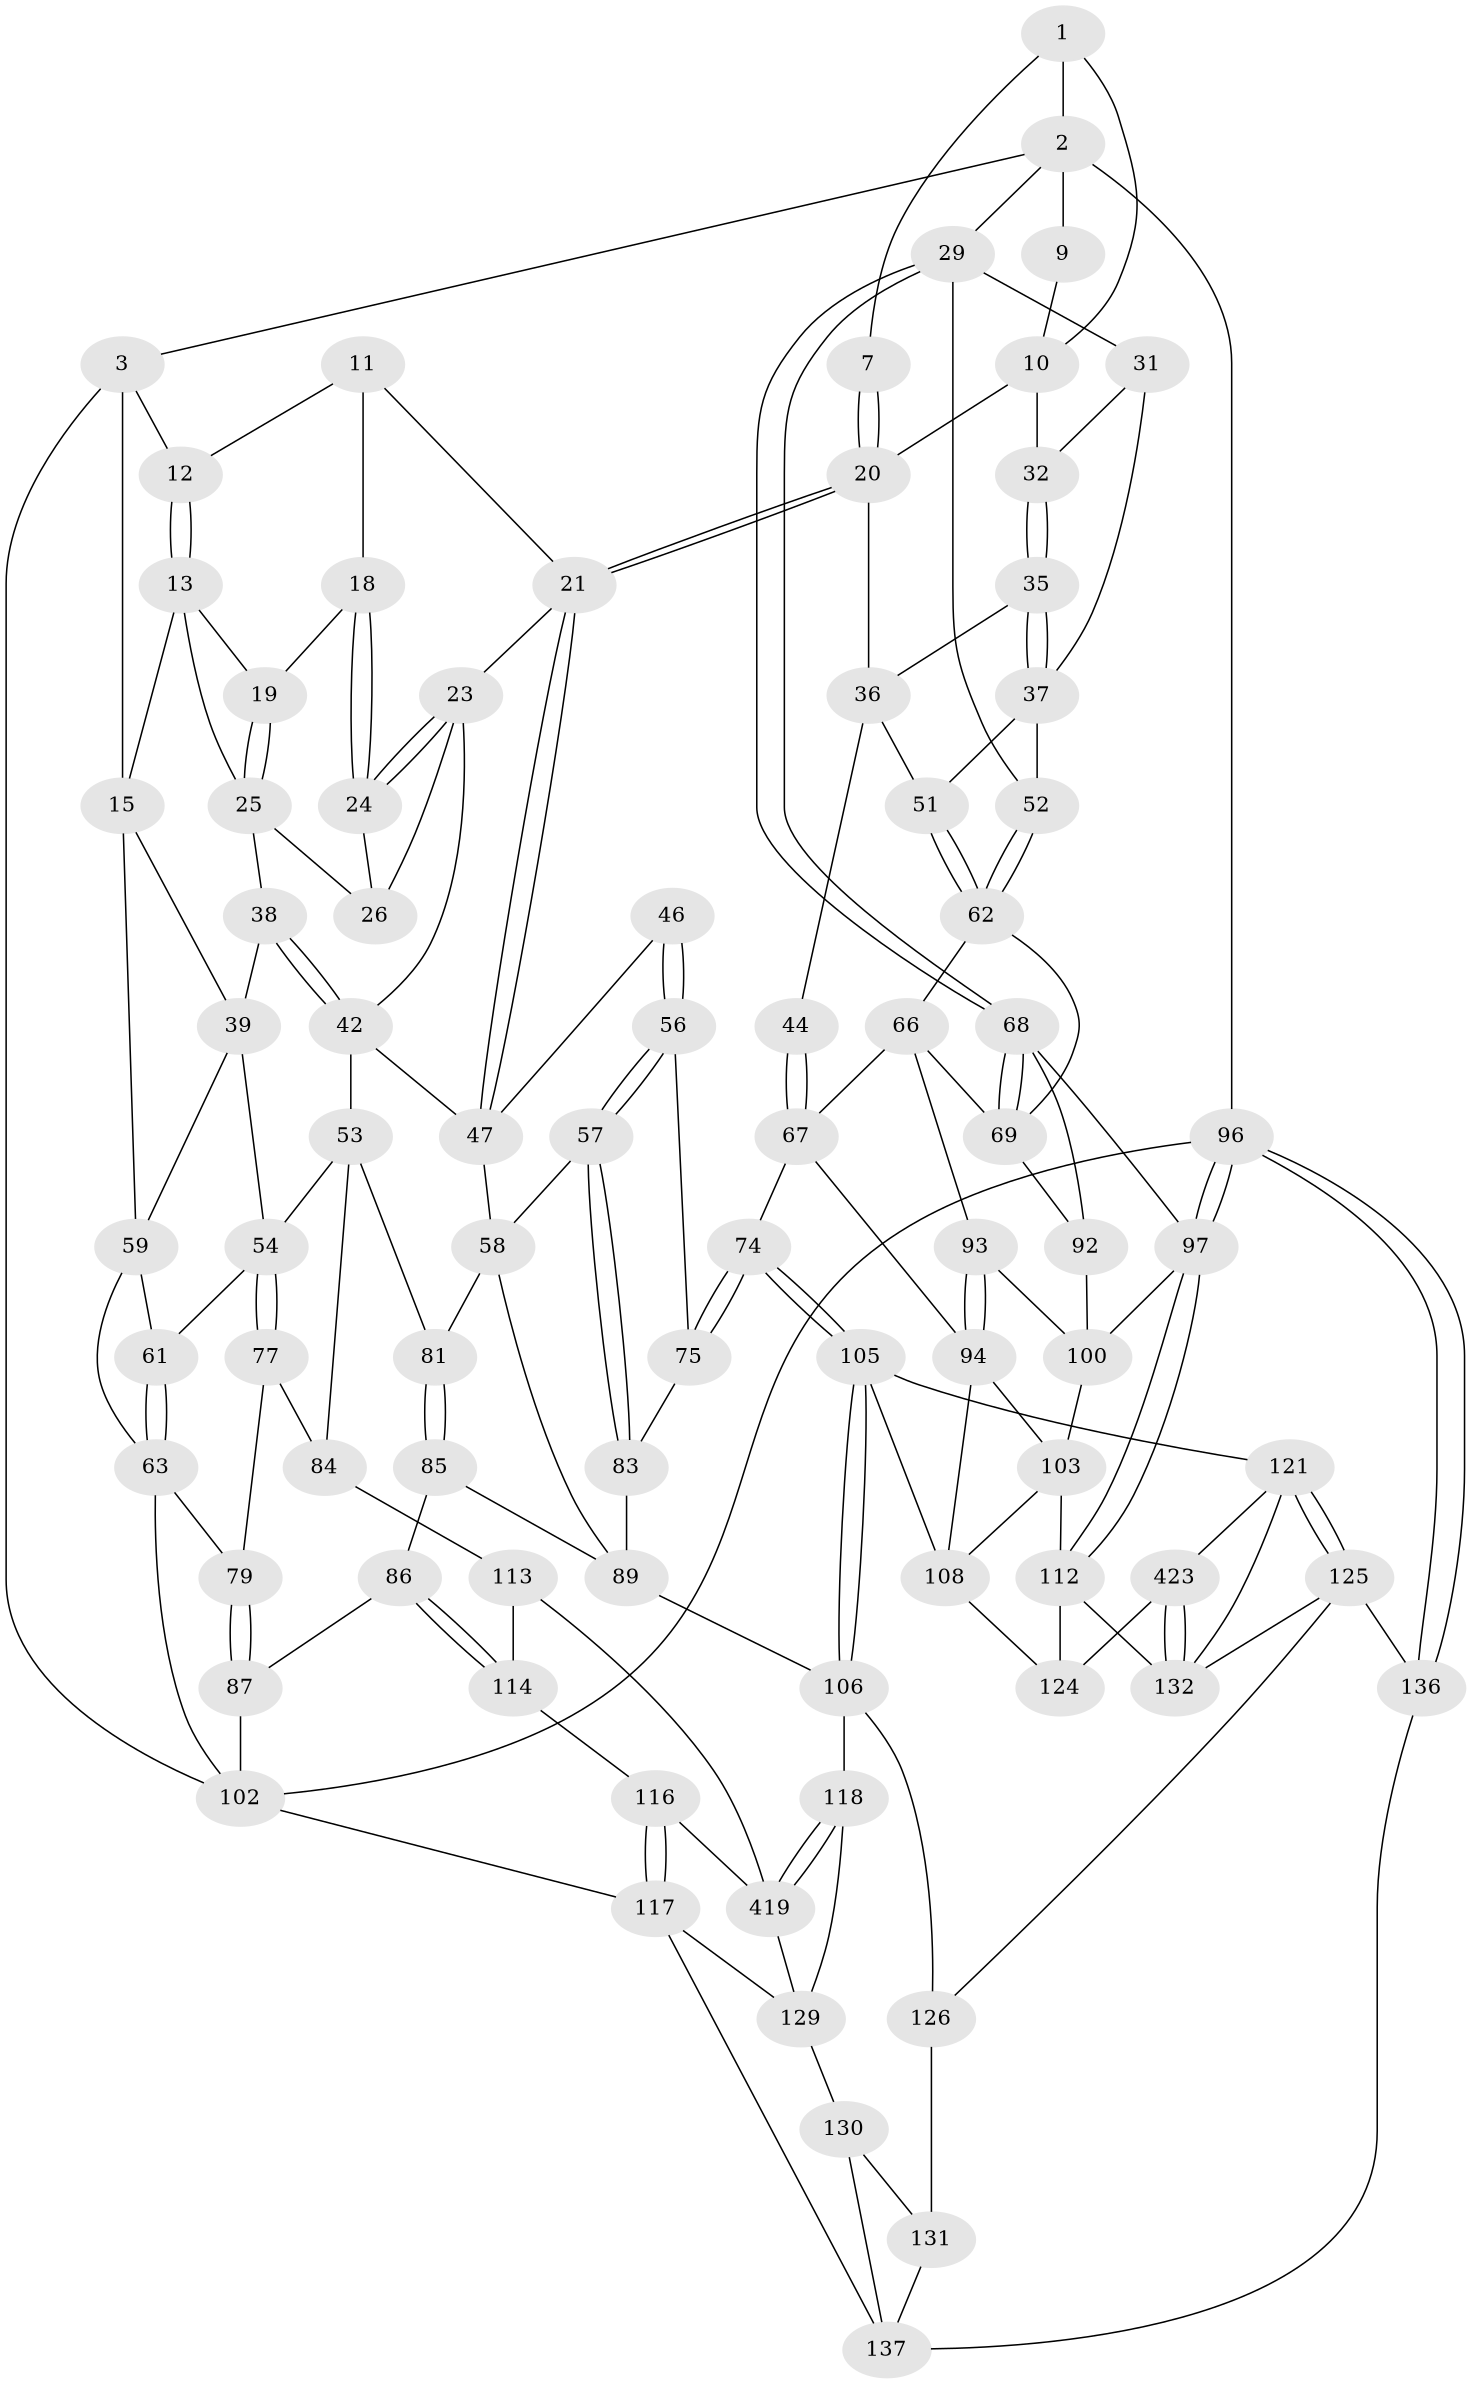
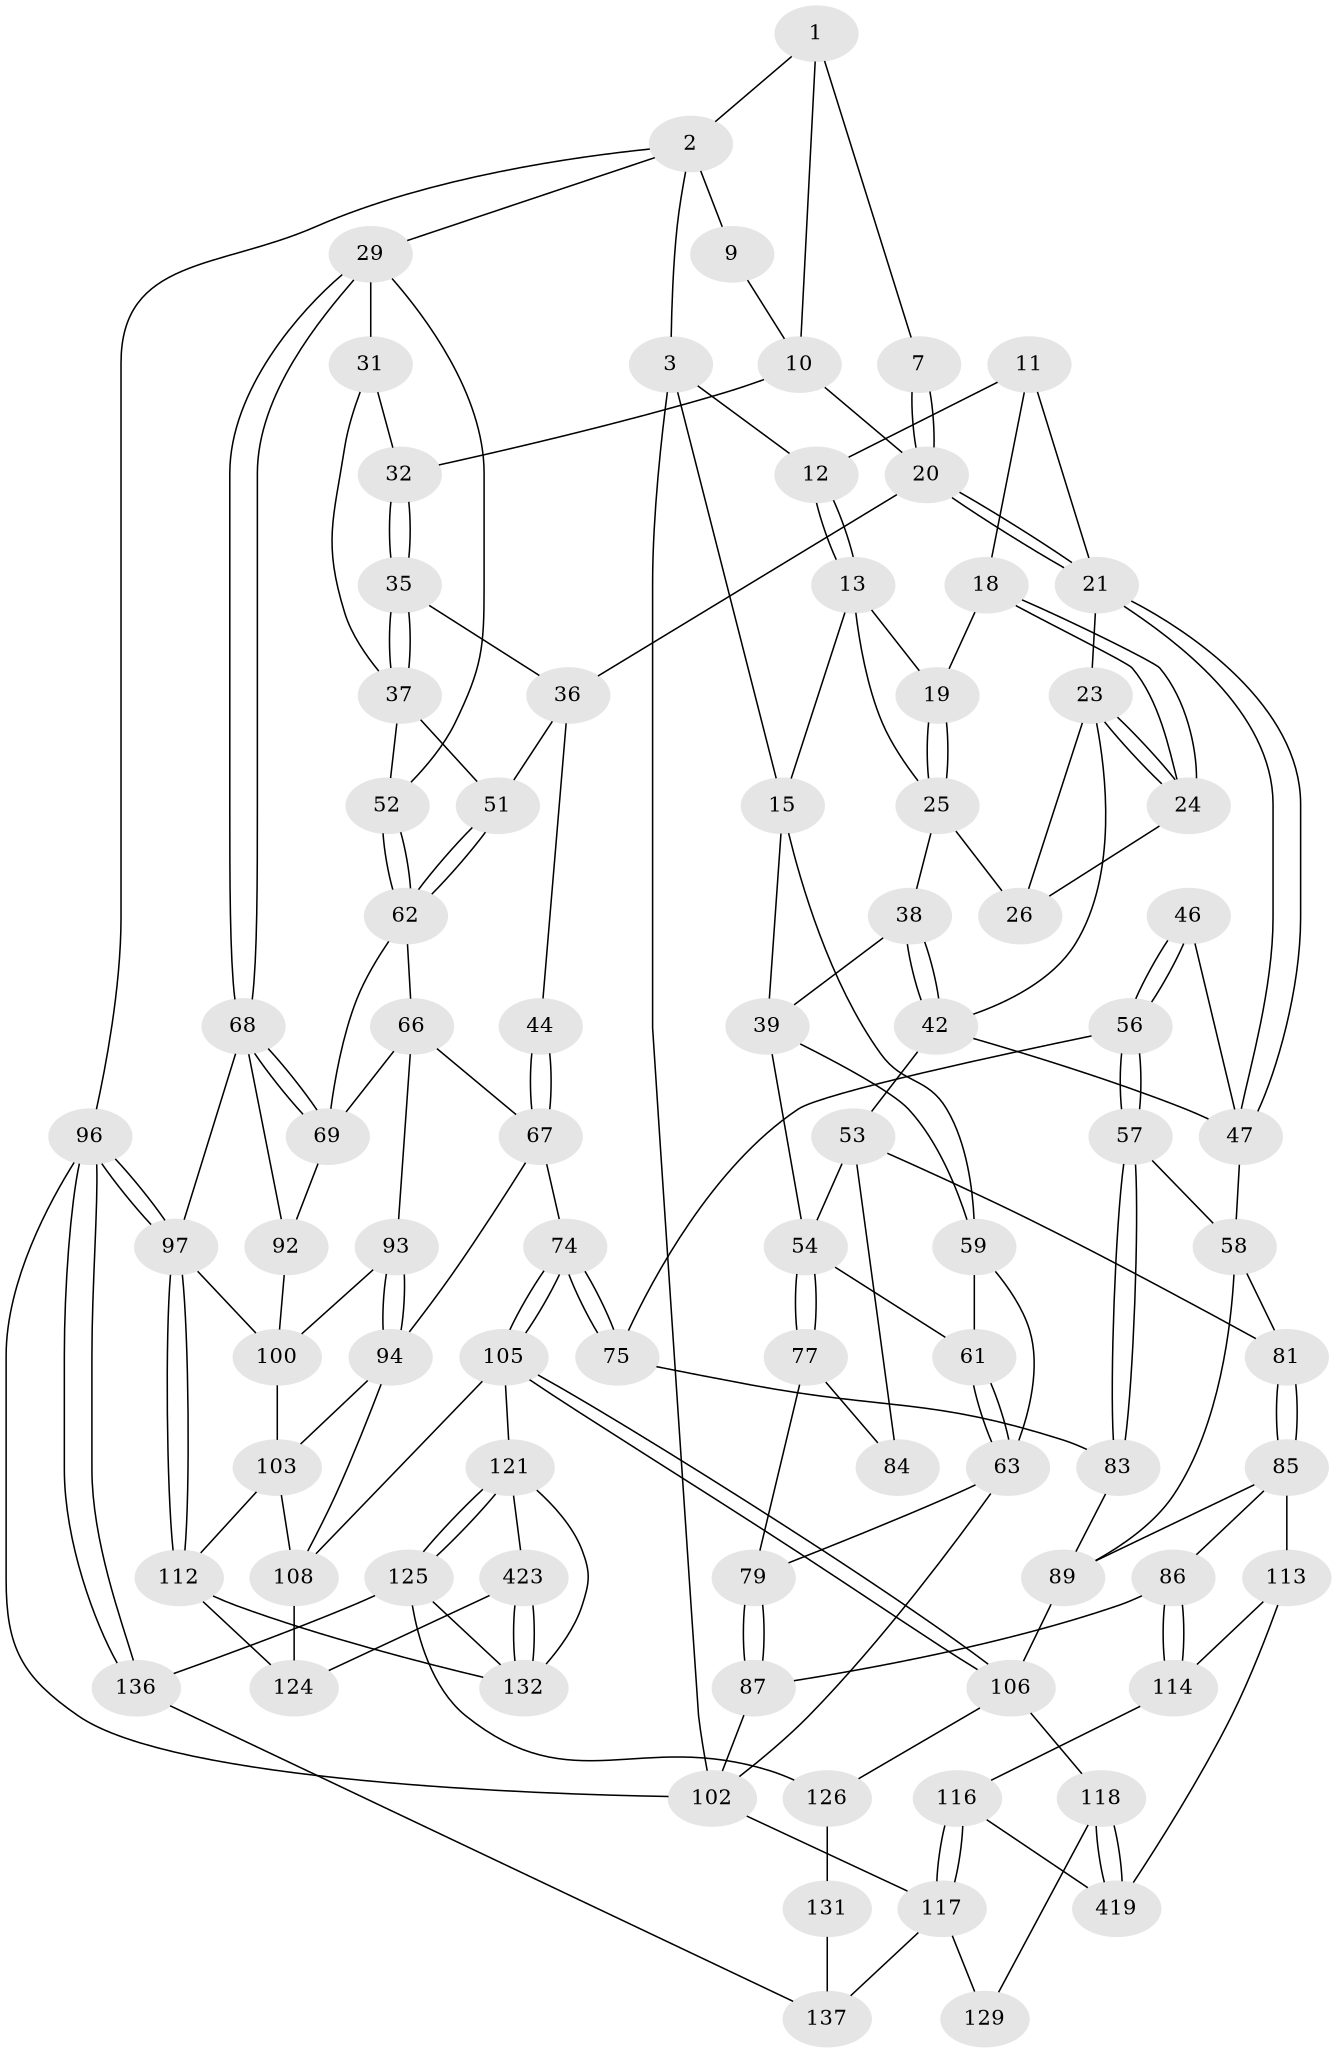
(409, 1517) -> (1287, 1523)
(786, 1964) -> none
(844, 2129) -> none
